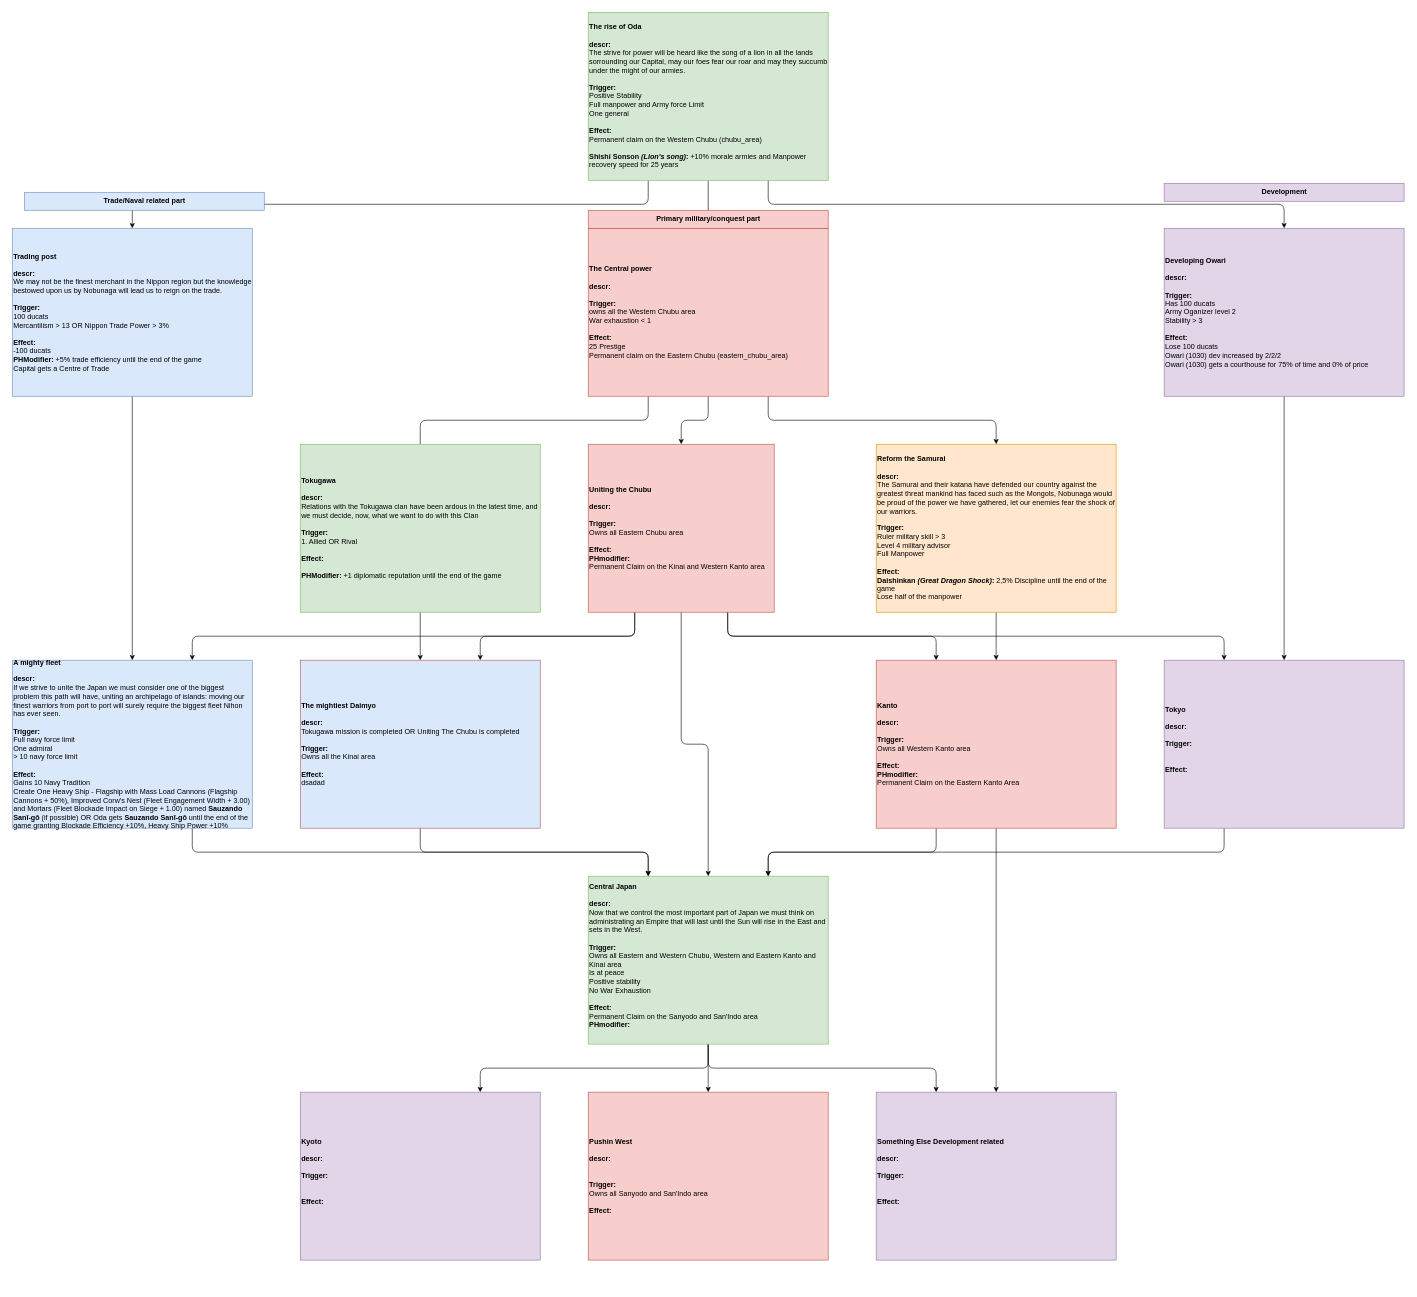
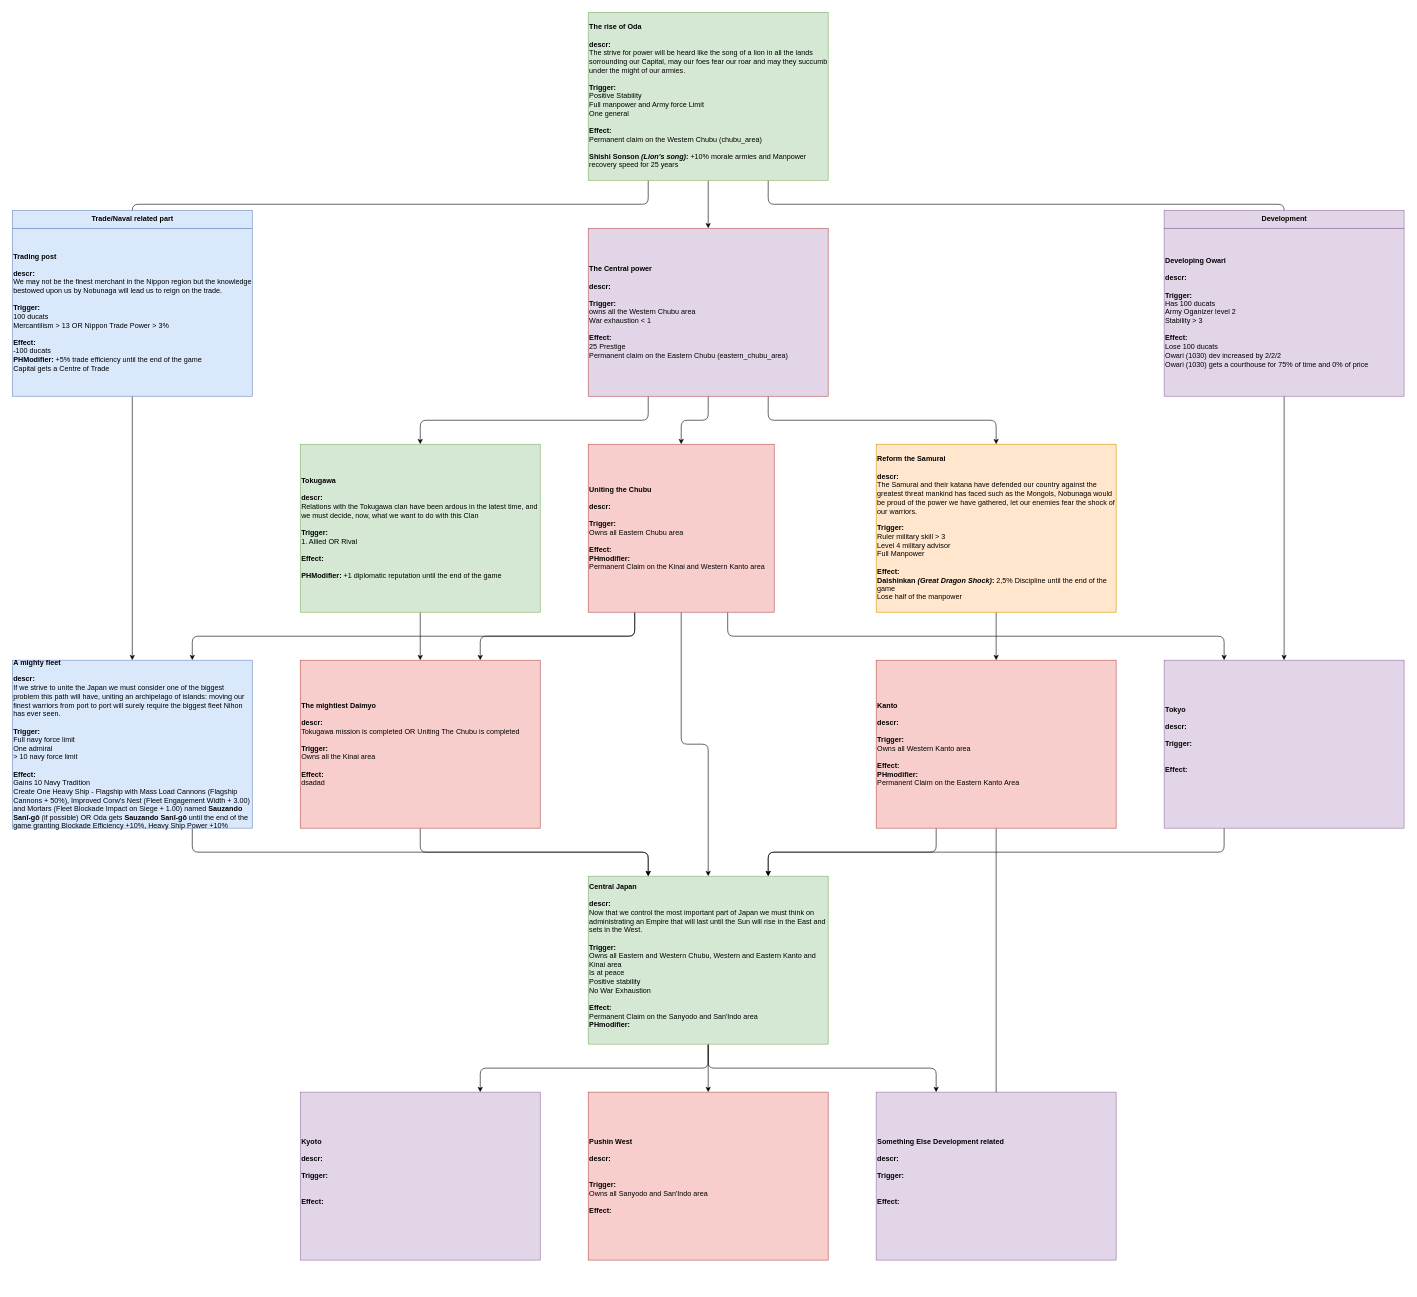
(1284, 192) -> (1284, 219)
(144, 201) -> (132, 219)
(708, 219) -> none
(708, 312) -> (708, 312)
(420, 440) -> (420, 438)
(936, 654) -> none
(420, 744) -> (420, 744)
(996, 1086) -> (996, 1088)
